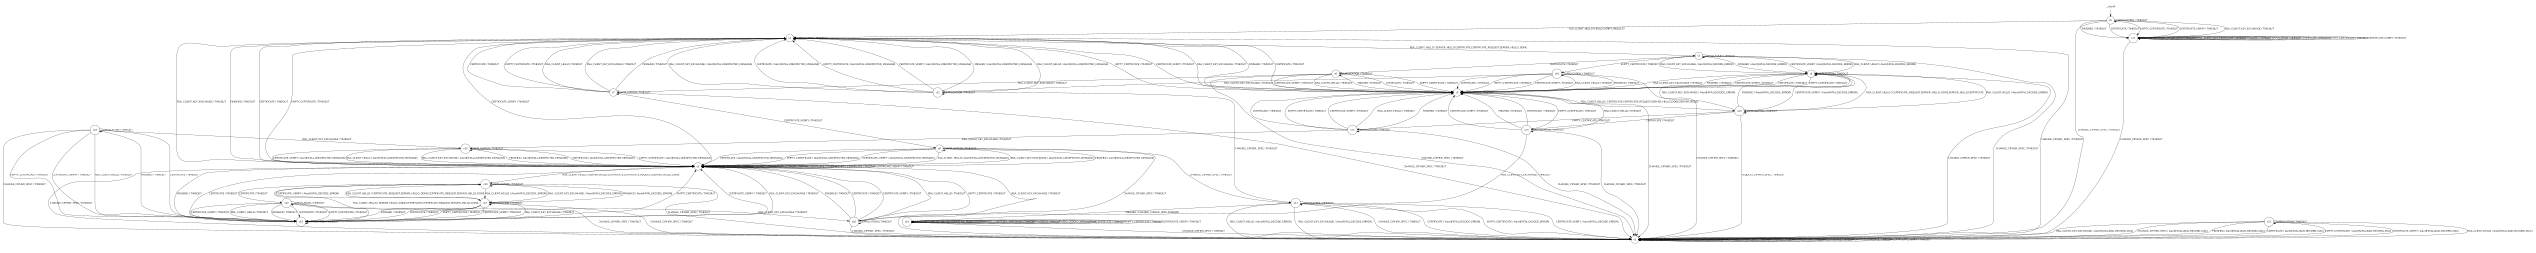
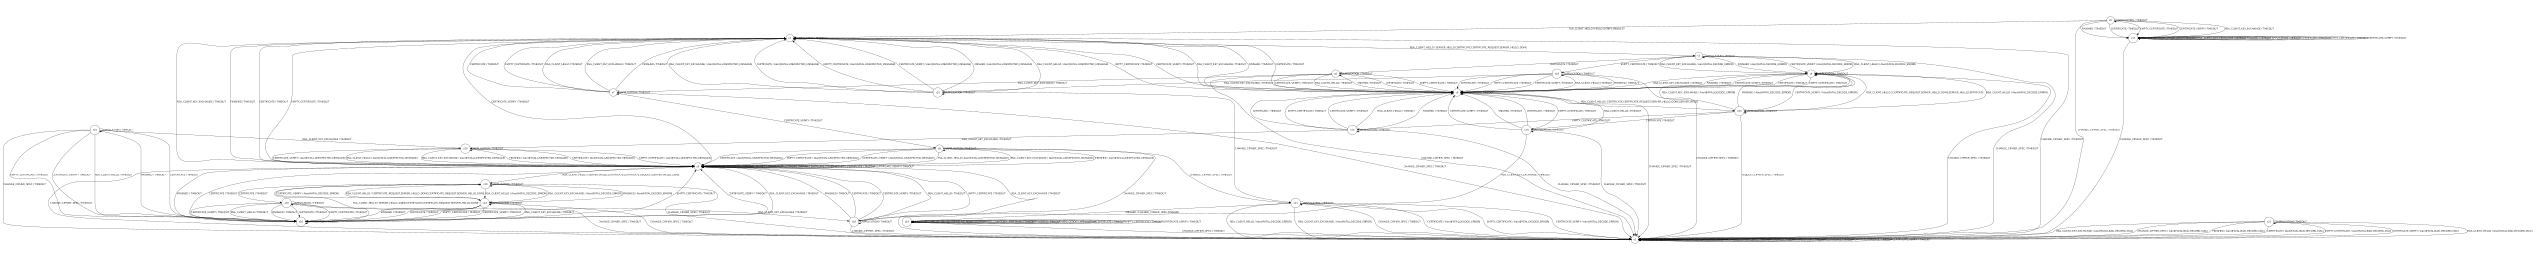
(2111, 7) -> none
